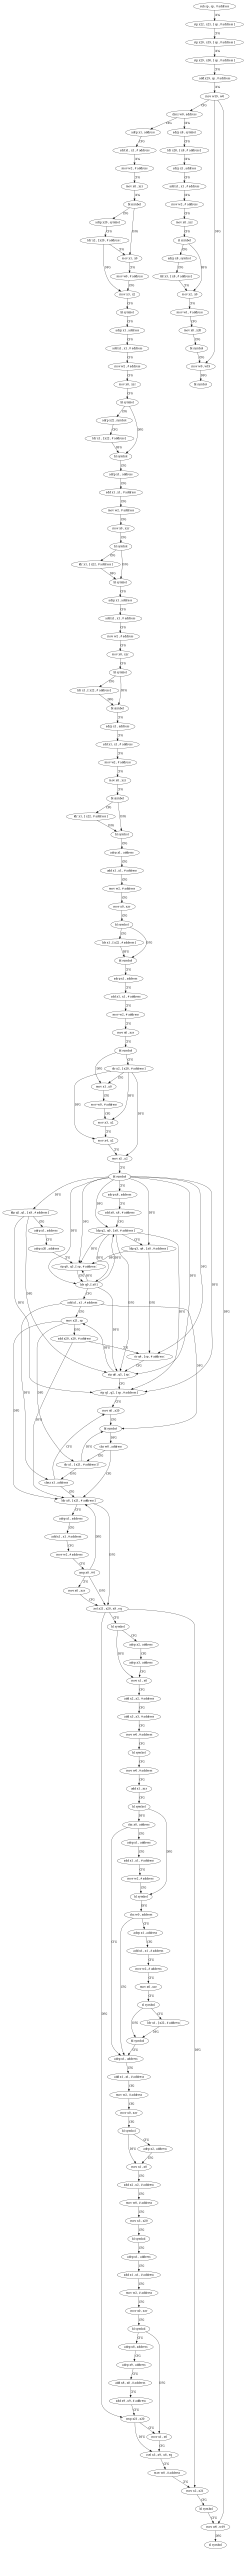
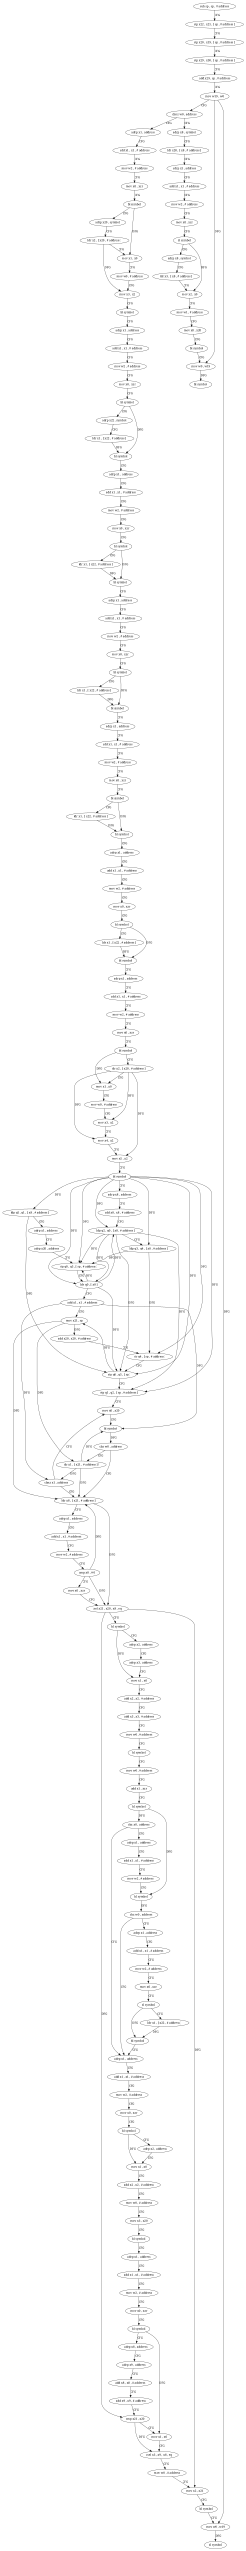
(29, 1325) -> none
(34, 1425) -> (80, 1482)
